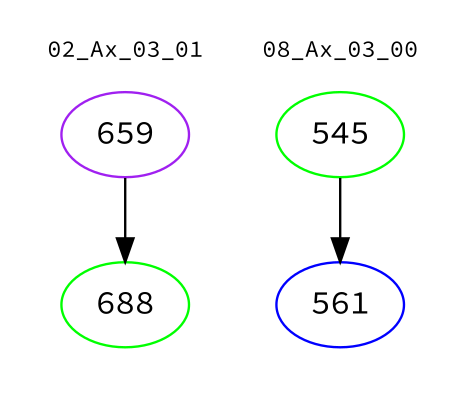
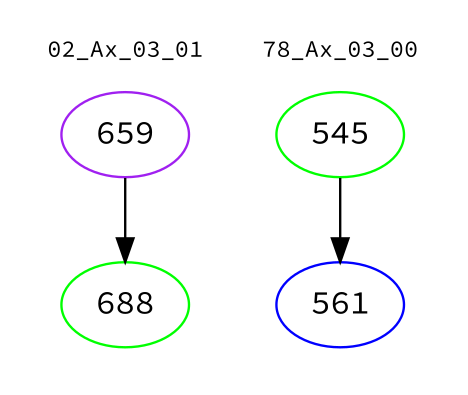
(341, 51) -> (341, 51)
